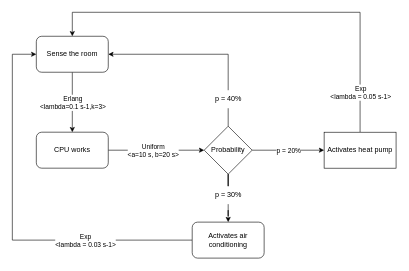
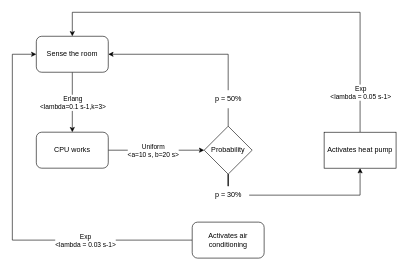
(229, 99) -> (229, 99)
(288, 150) -> none
(228, 213) -> (360, 173)
